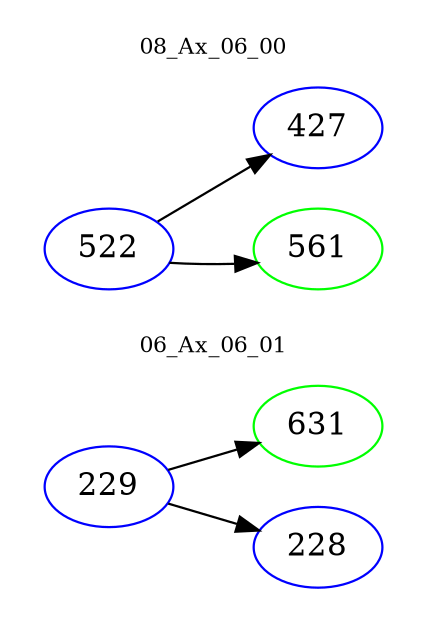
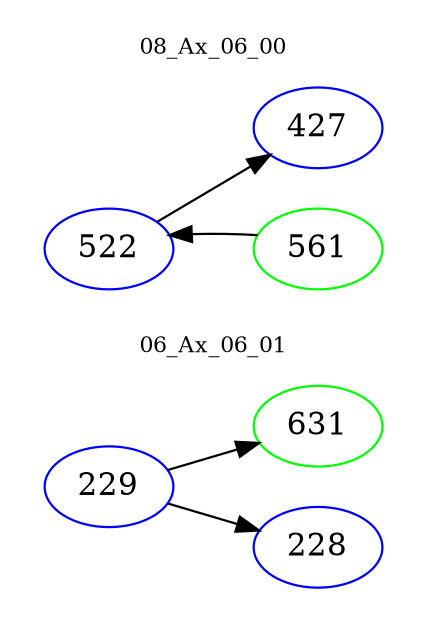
(202, 264) -> (225, 234)
